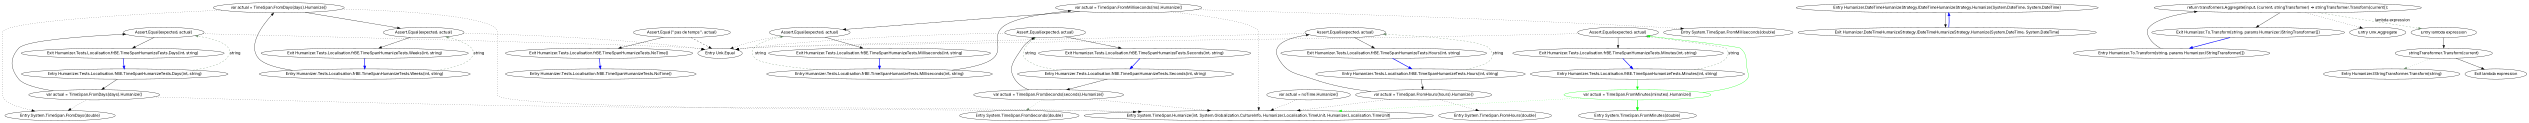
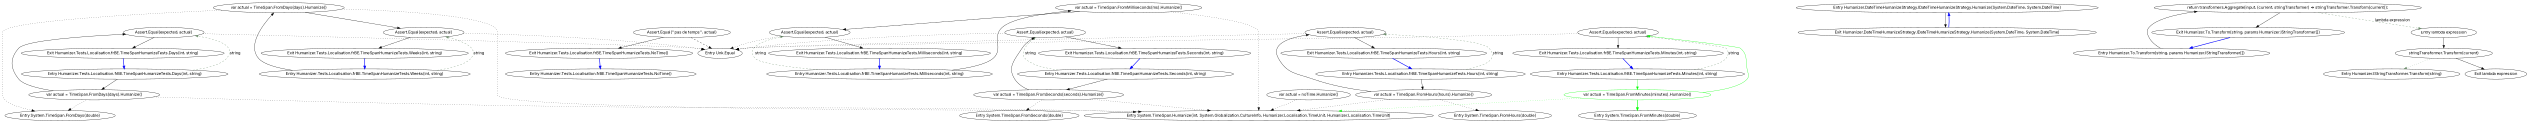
(1728, 32) -> none
(2378, 32) -> none
(1035, 104) -> (1035, 104)
